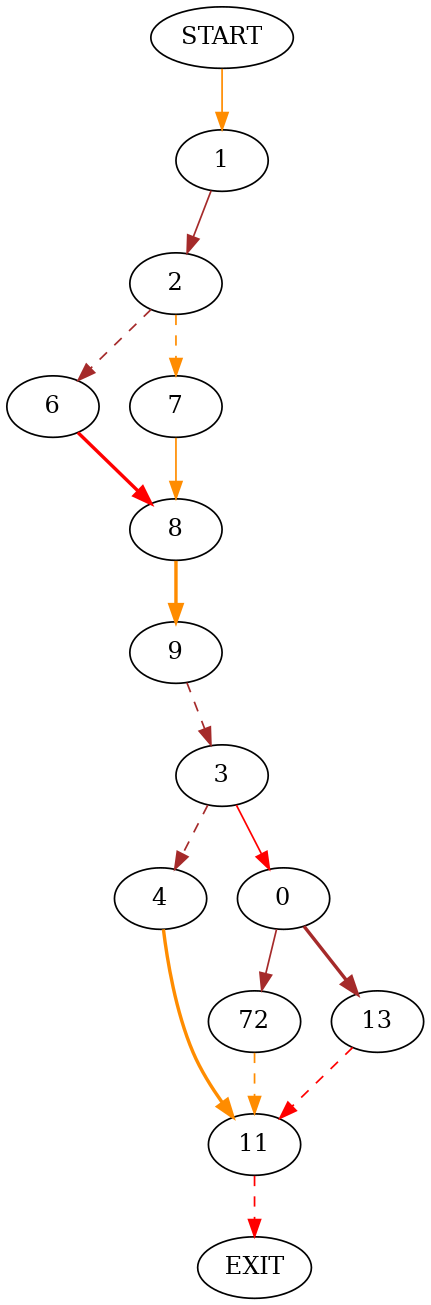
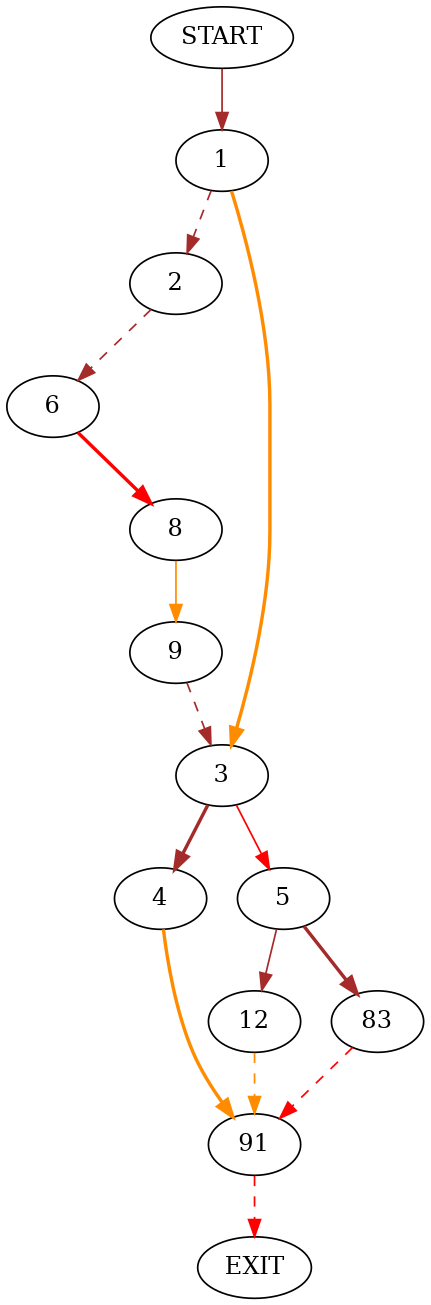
(222, 91) -> (222, 91)
(202, 214) -> (202, 214)
(176, 407) -> none
none -> (270, 459)
(176, 583) -> (176, 583)
(195, 829) -> (195, 829)
(284, 899) -> (284, 899)
(255, 1022) -> (255, 1022)
(378, 1022) -> (378, 1022)
(255, 1145) -> (255, 1145)
